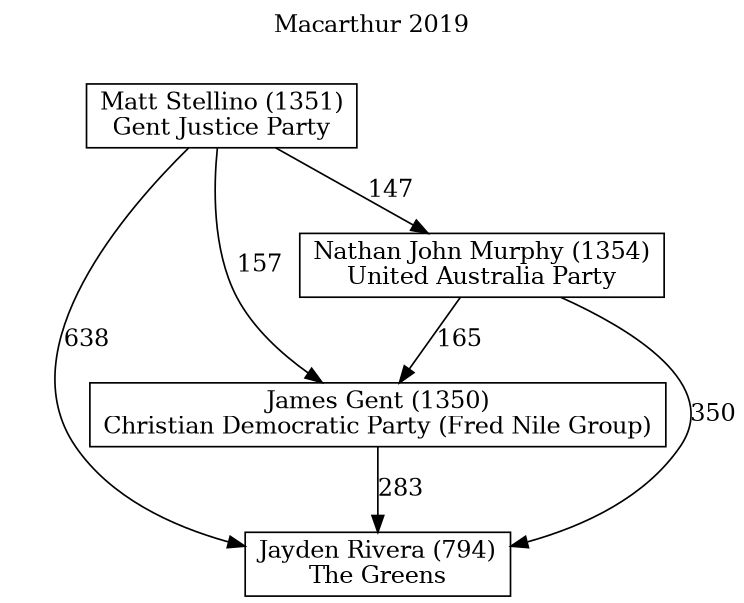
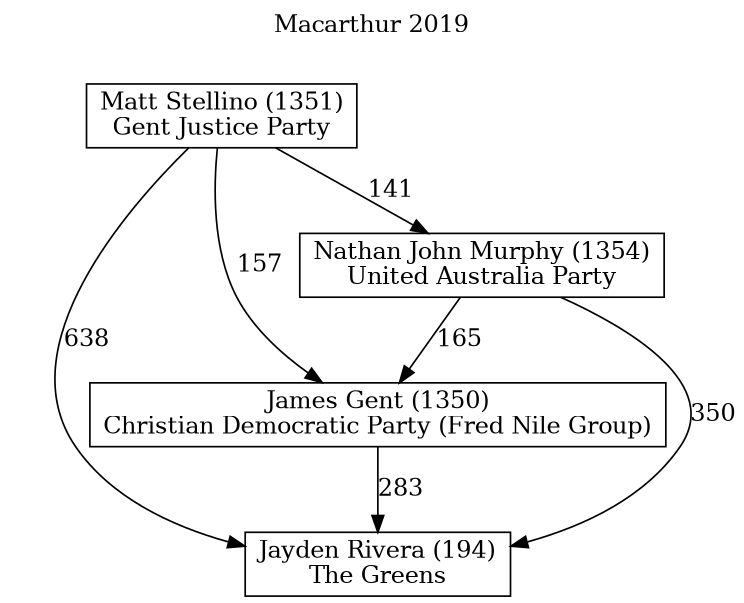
(391, 191) -> (391, 191)
(378, 564) -> (378, 564)
